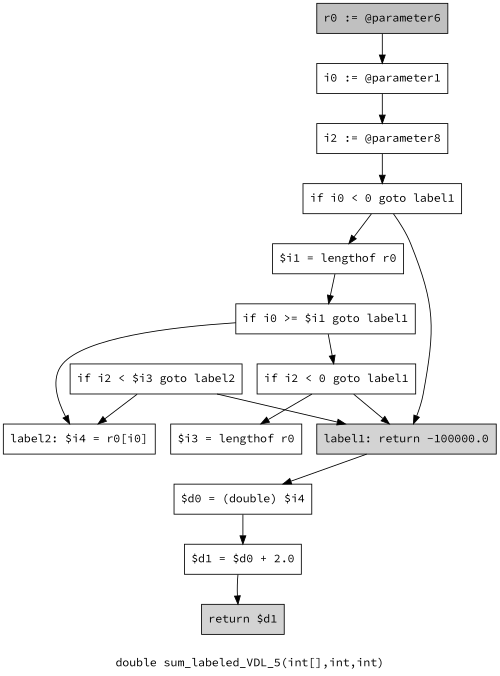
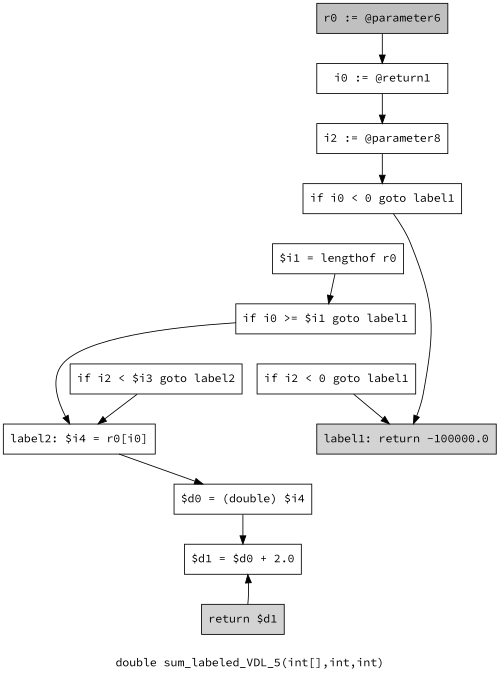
(382, 78) -> (382, 78)
(363, 225) -> none
(330, 345) -> none
(277, 408) -> none
(236, 439) -> none
(329, 468) -> (157, 468)
(237, 585) -> (248, 594)
